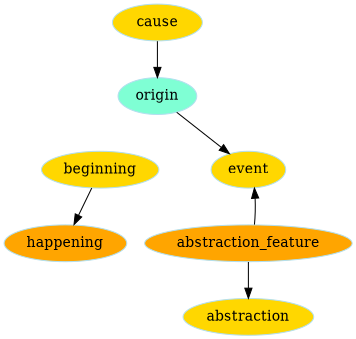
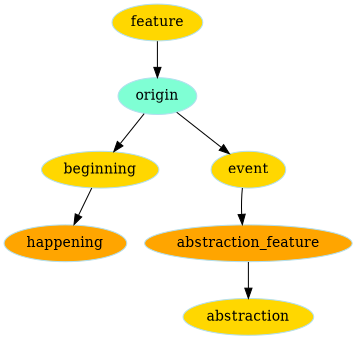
(157, 22) -> (157, 22)
none -> (132, 129)
(255, 211) -> (242, 201)
